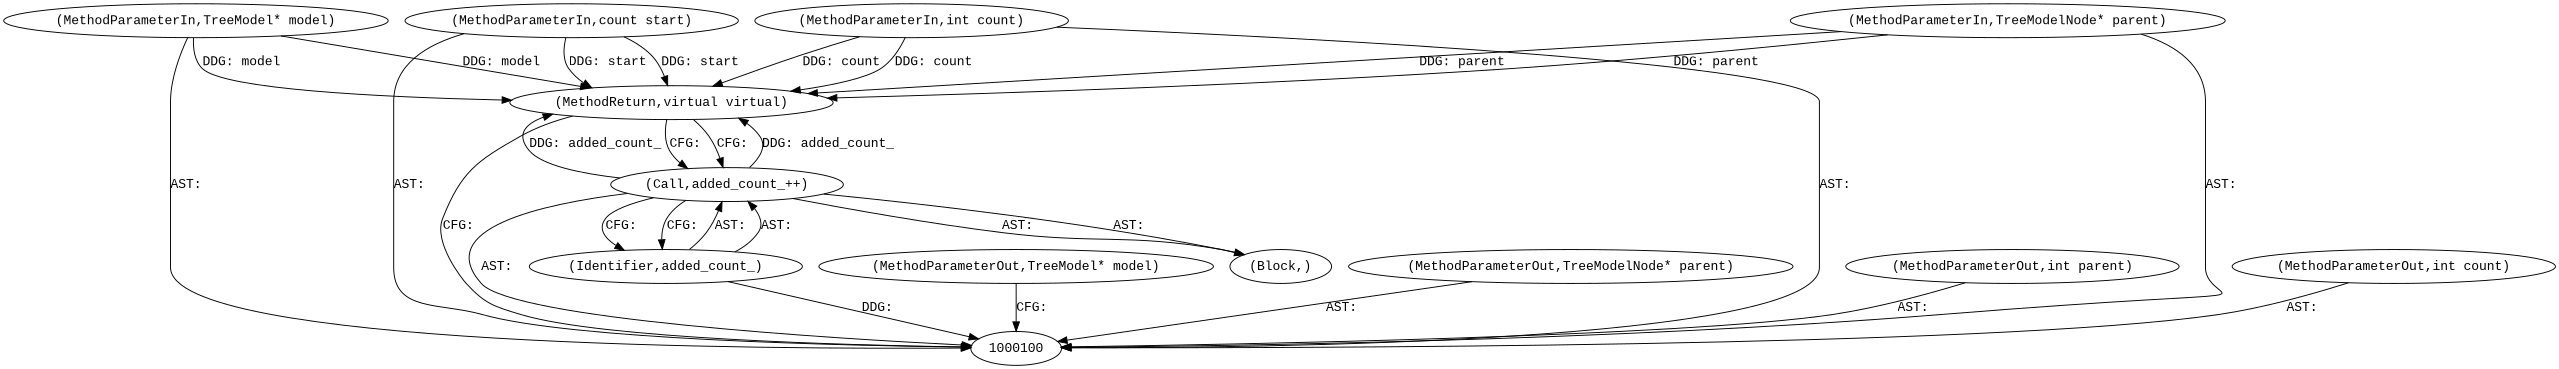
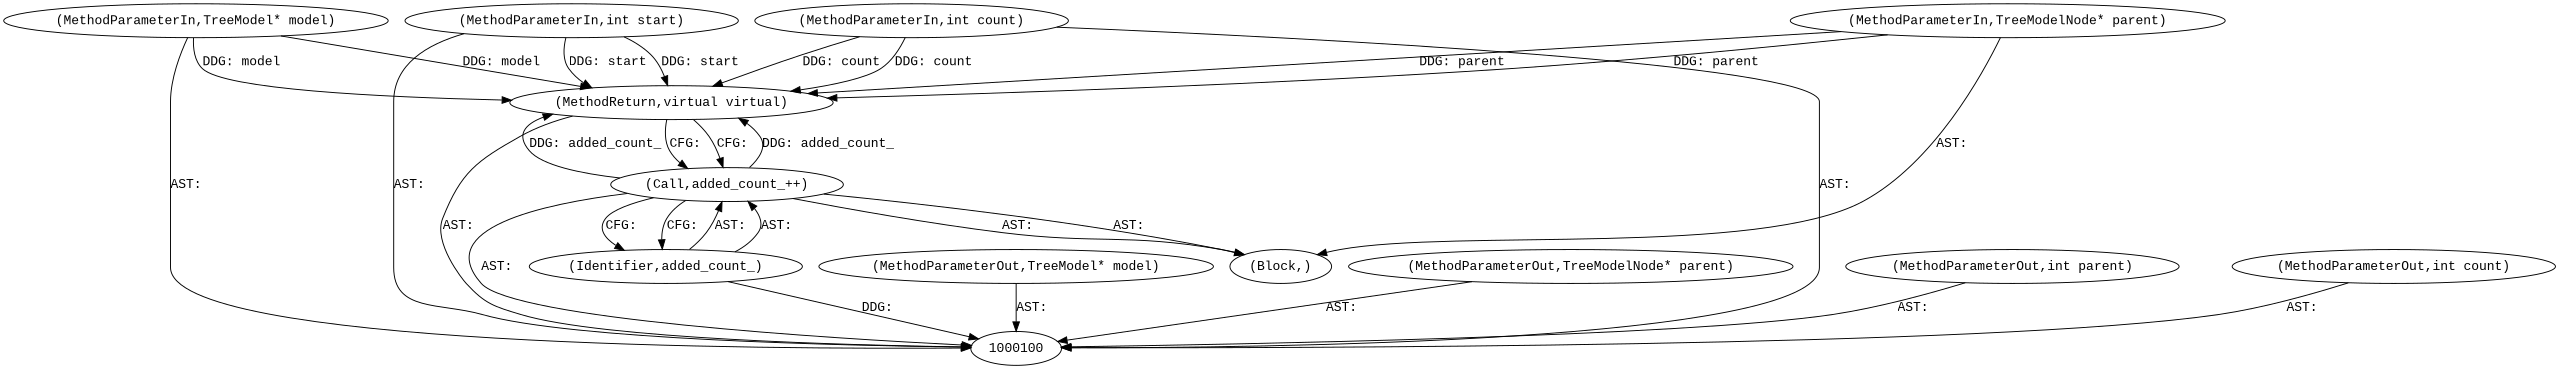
(572, 21) -> (572, 21)
(462, 226) -> (462, 226)
(1036, 307) -> (1036, 307)
(1796, 325) -> (1705, 234)
